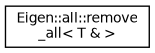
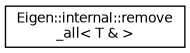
(77, 27) -> (95, 27)
